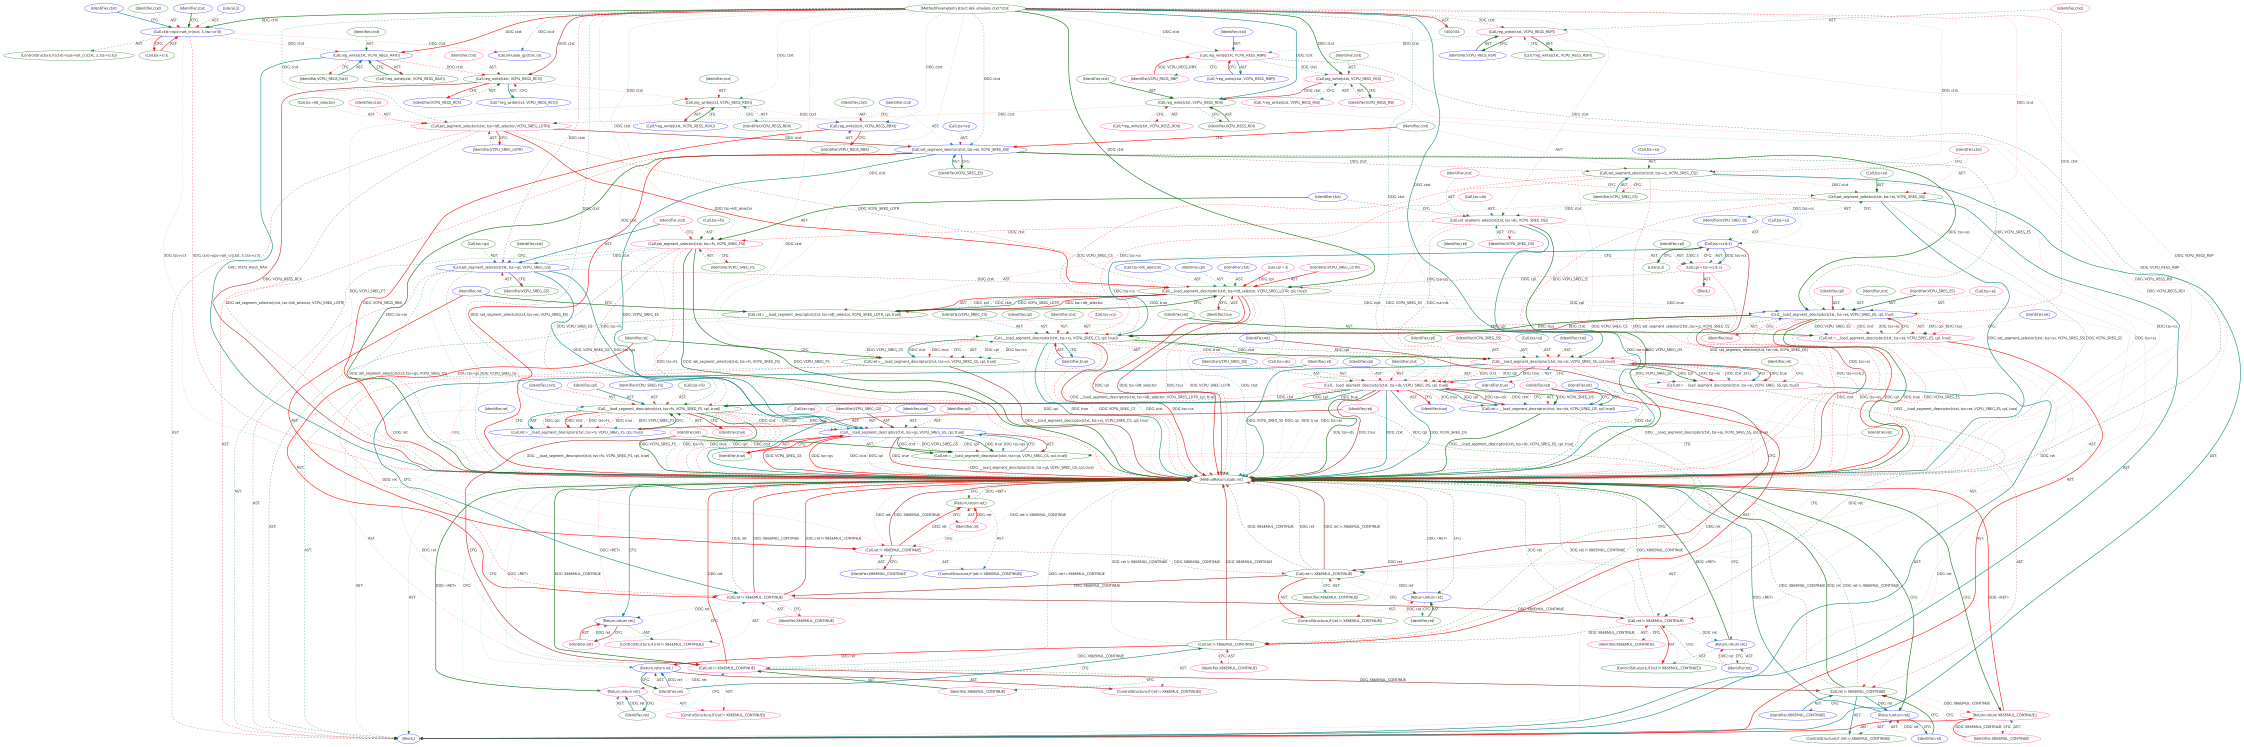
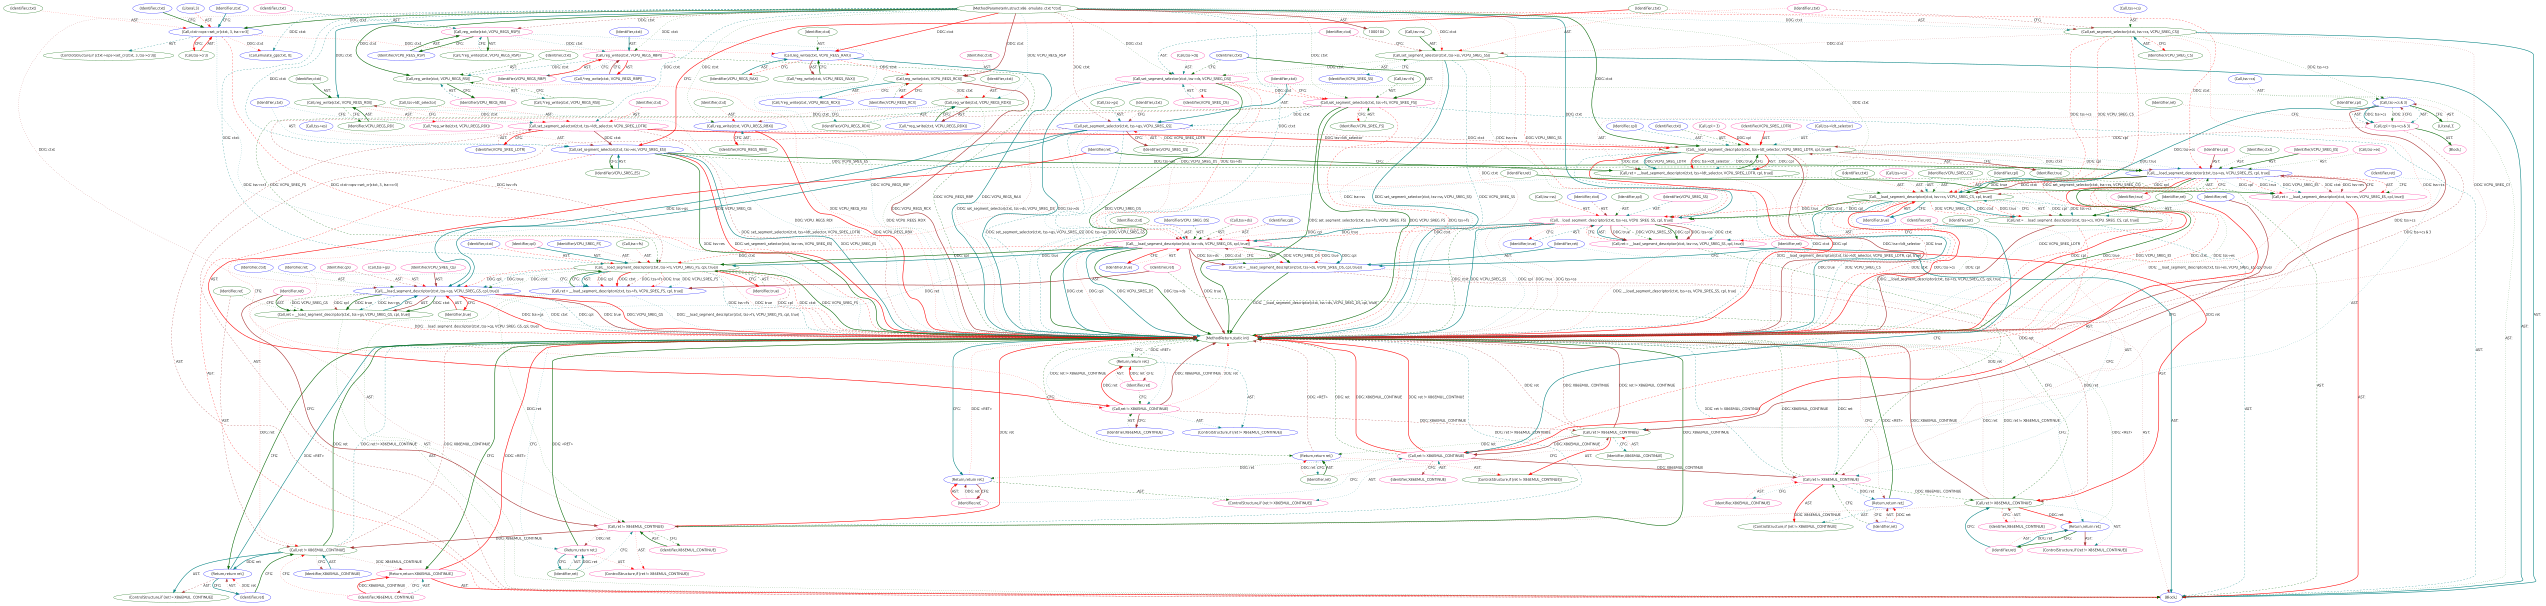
(786, 56) -> (1047, 56)
(1239, 66) -> (625, 67)
(1177, 67) -> (588, 67)
(1349, 79) -> (438, 79)
(1275, 96) -> none
(1287, 103) -> (567, 103)
(845, 138) -> (743, 138)
(1303, 162) -> none
(368, 291) -> (906, 220)
